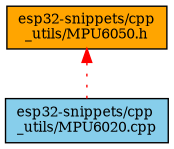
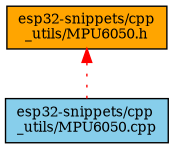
(87, 121) -> (87, 121)
